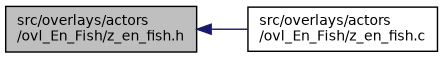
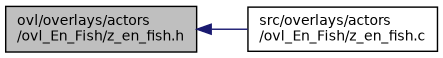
(101, 29) -> (101, 29)
